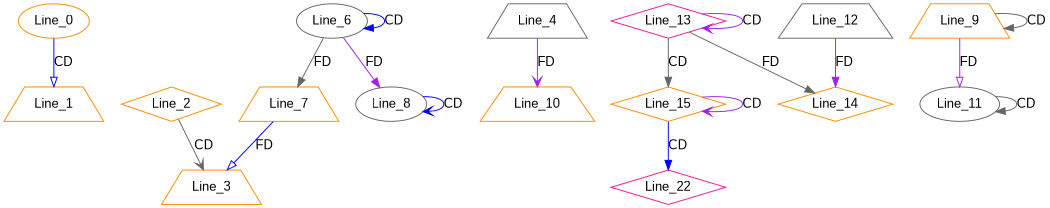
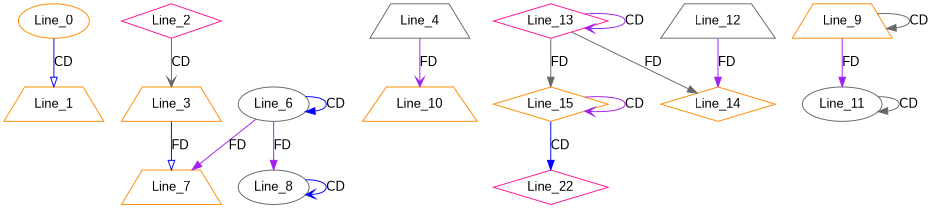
(313, 58) -> (228, 142)
(960, 58) -> (842, 58)
(678, 63) -> (560, 63)
(171, 104) -> (171, 21)
(254, 142) -> (171, 141)
